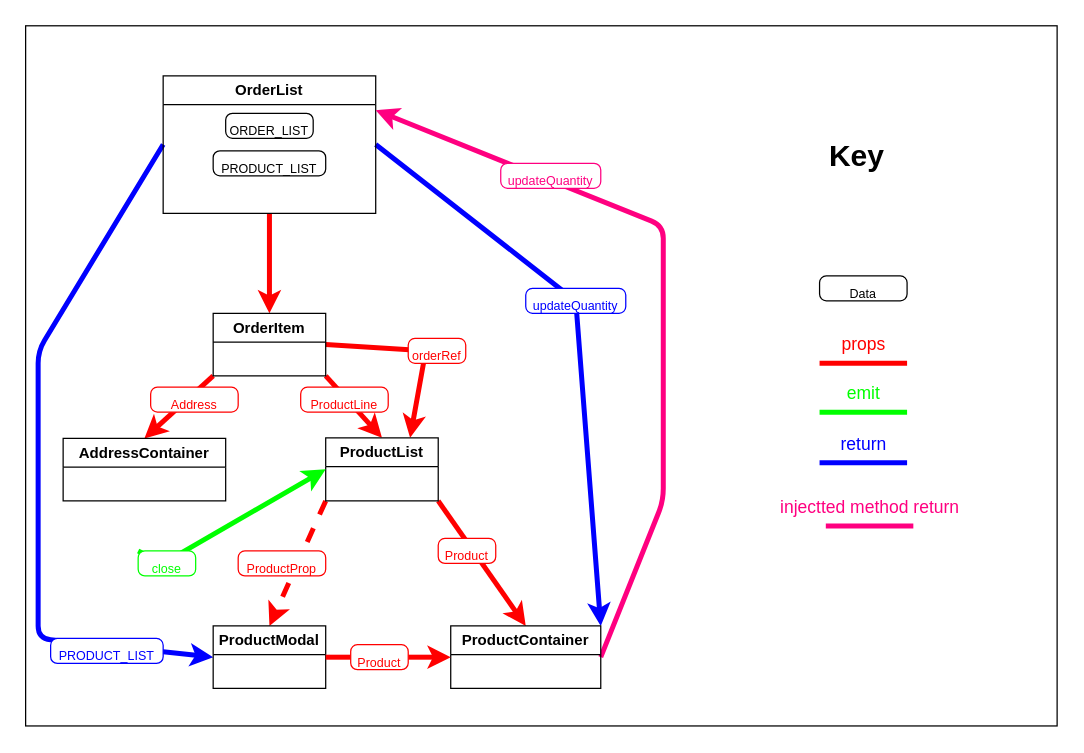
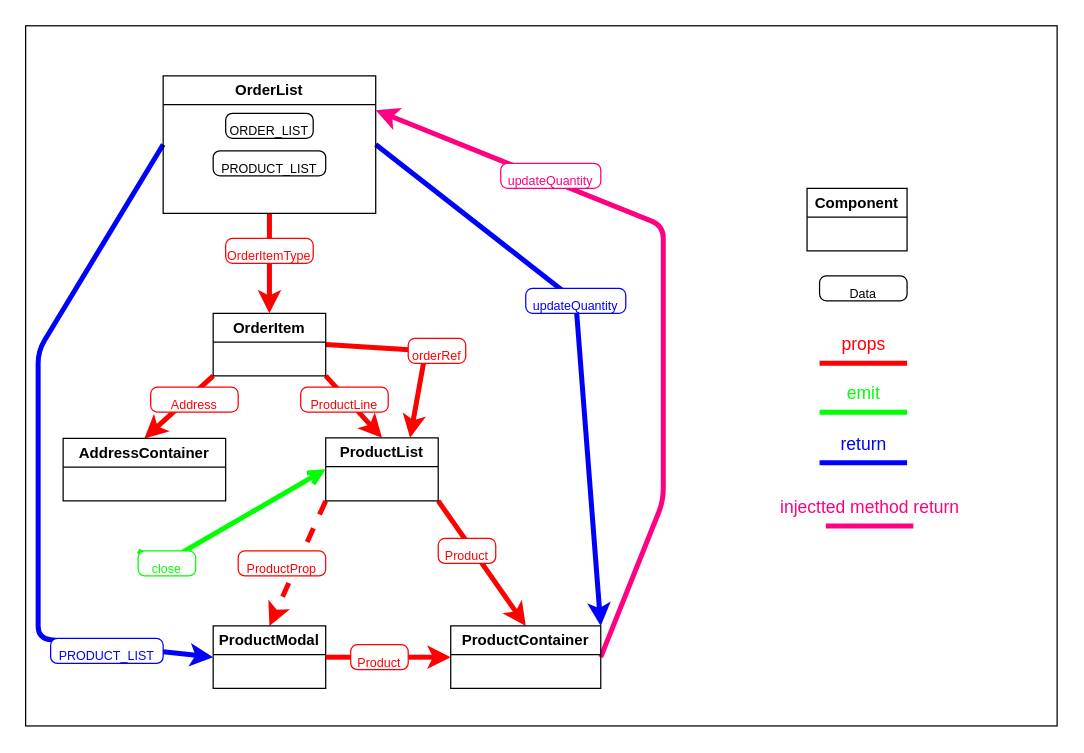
(857, 157) -> none
none -> (857, 219)
none -> (269, 251)
(309, 479) -> (309, 479)
